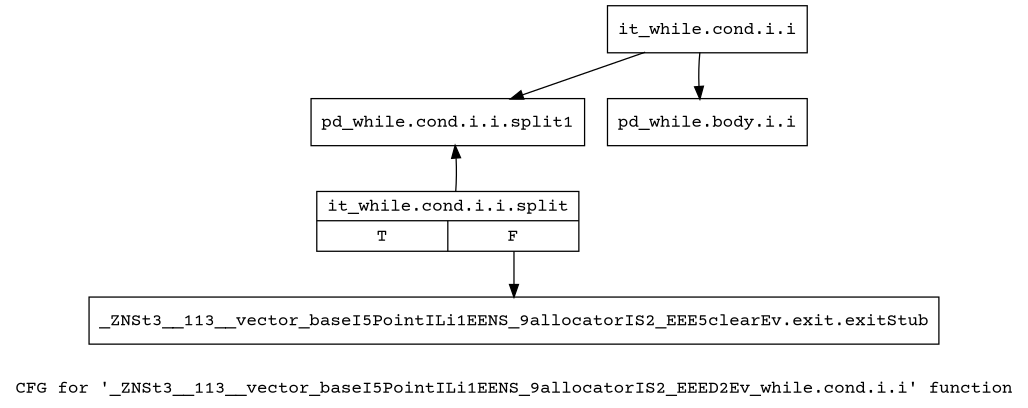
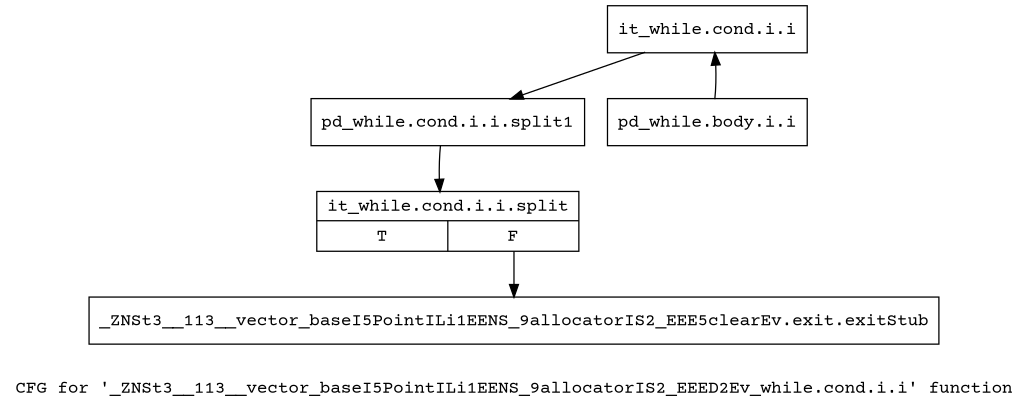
(699, 69) -> (716, 82)
(456, 175) -> (439, 162)
